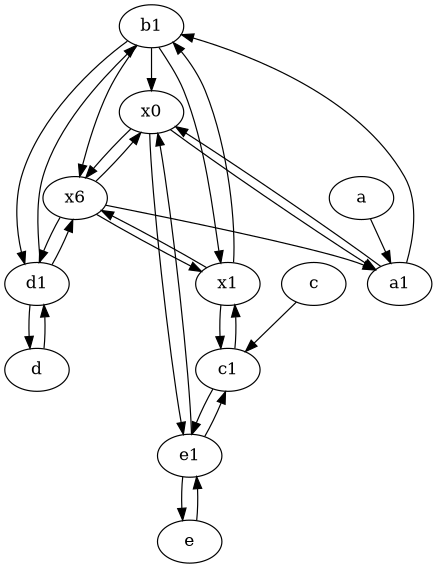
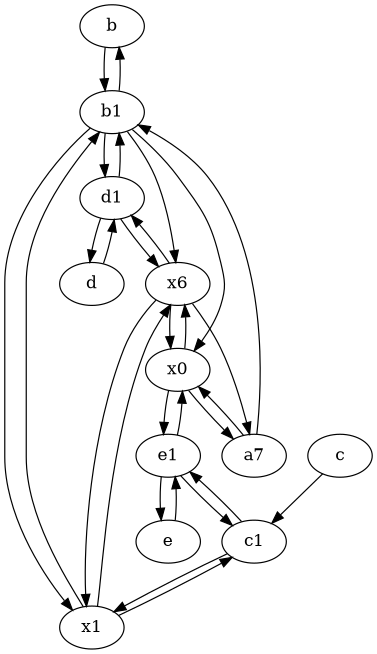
none -> (112, 26)
(361, 198) -> none
(400, 284) -> (254, 456)
